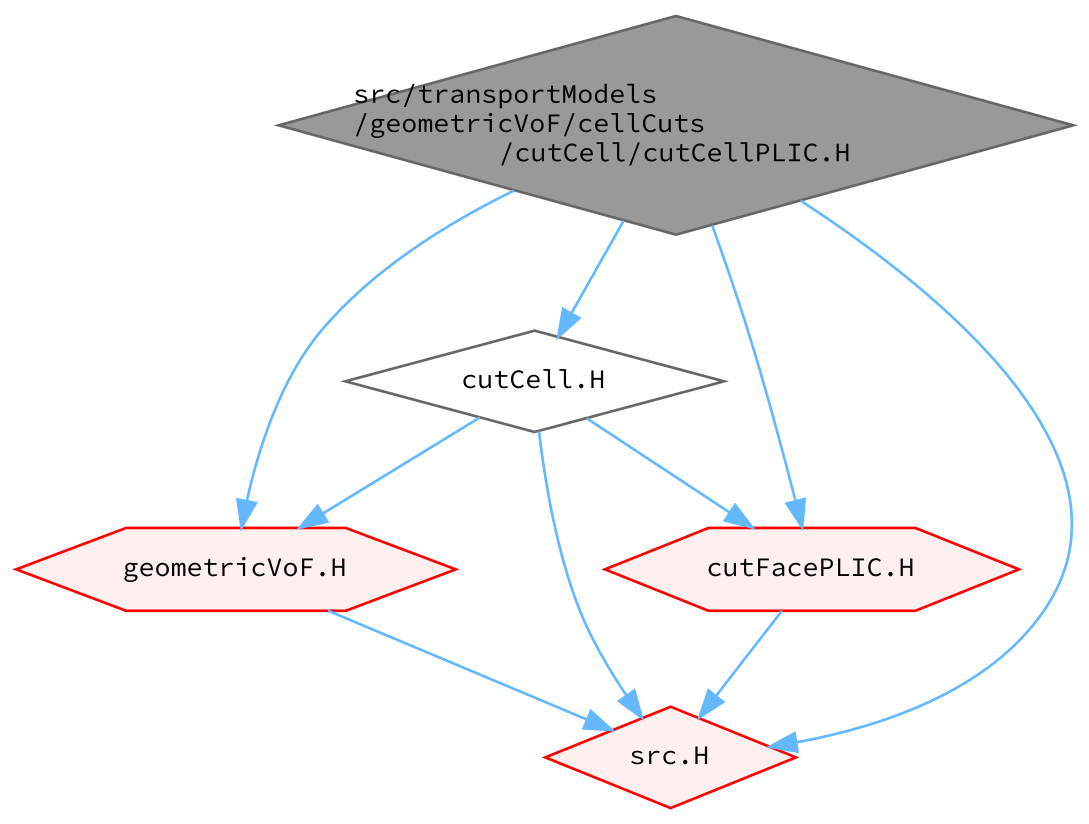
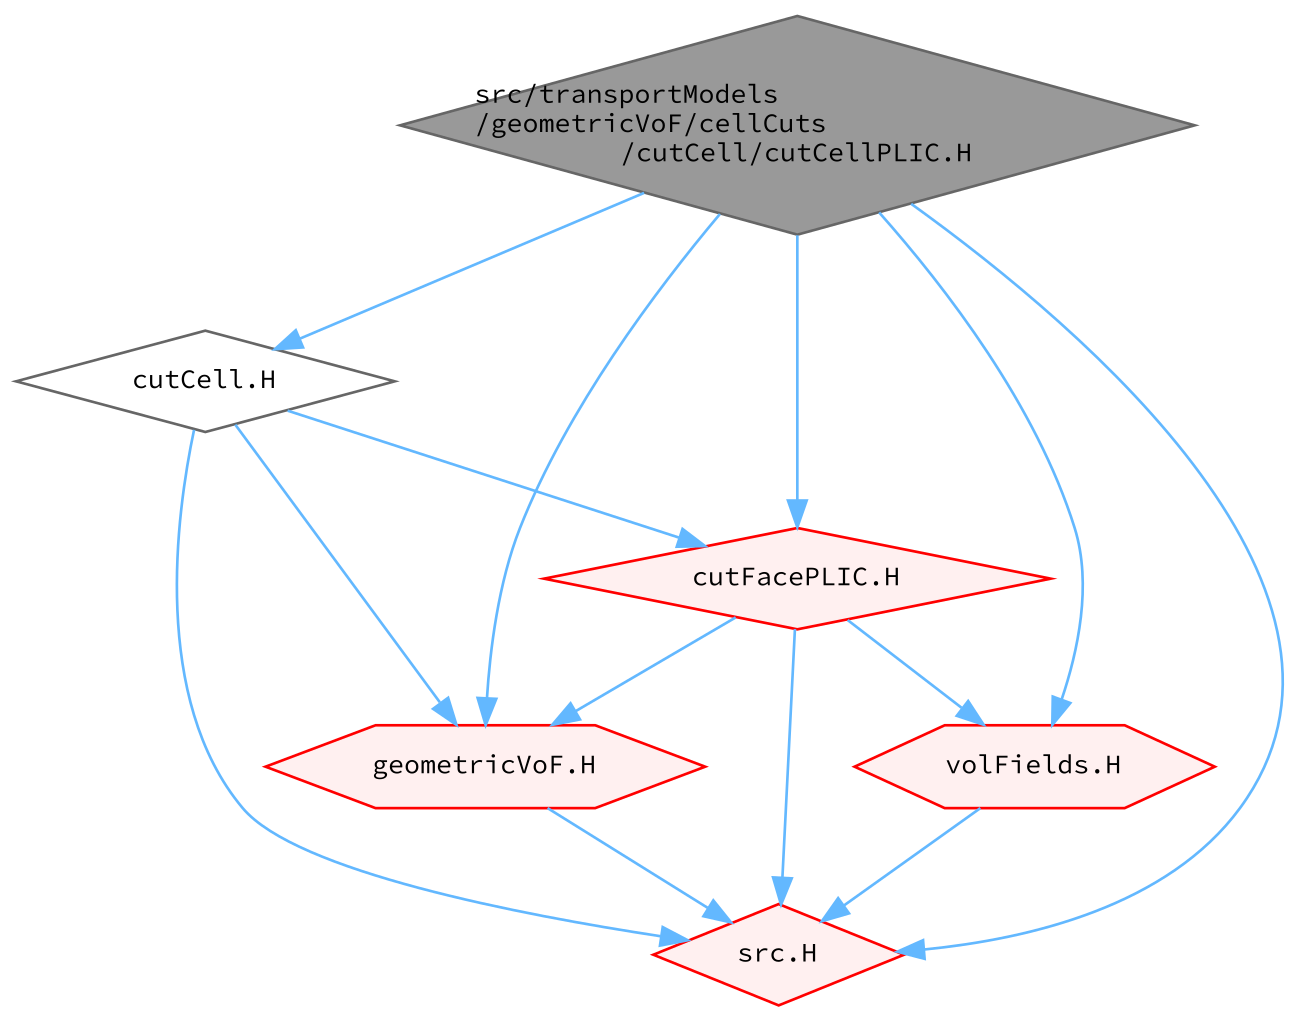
(812, 569) -> (797, 579)
none -> (656, 664)
none -> (1035, 767)
